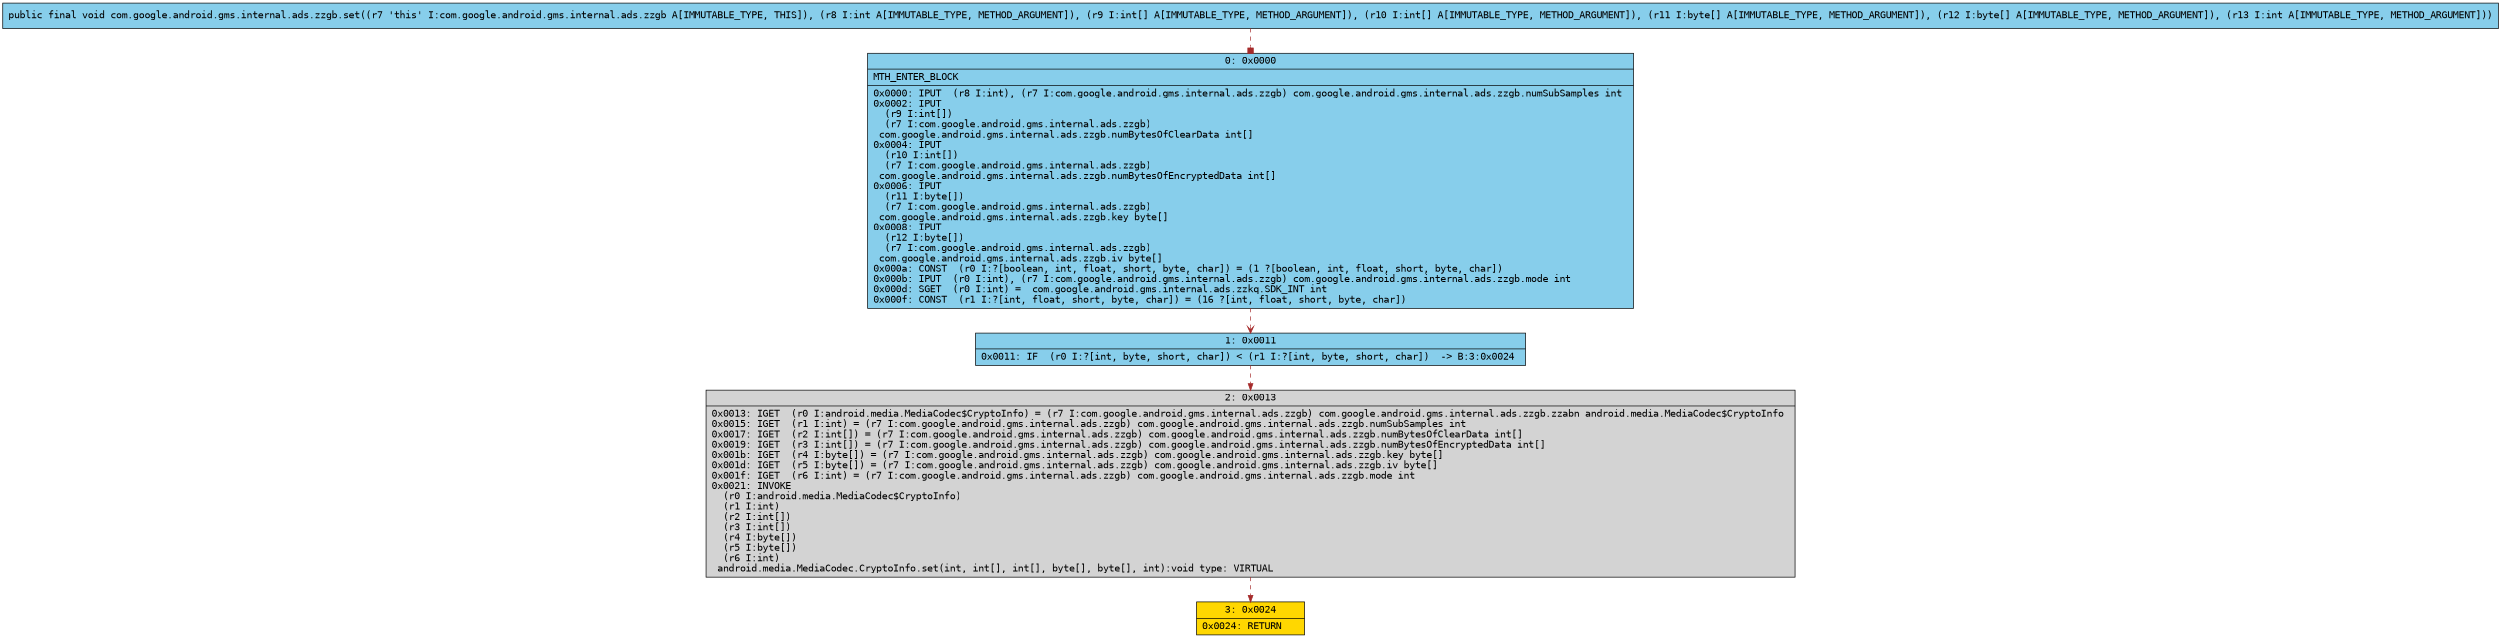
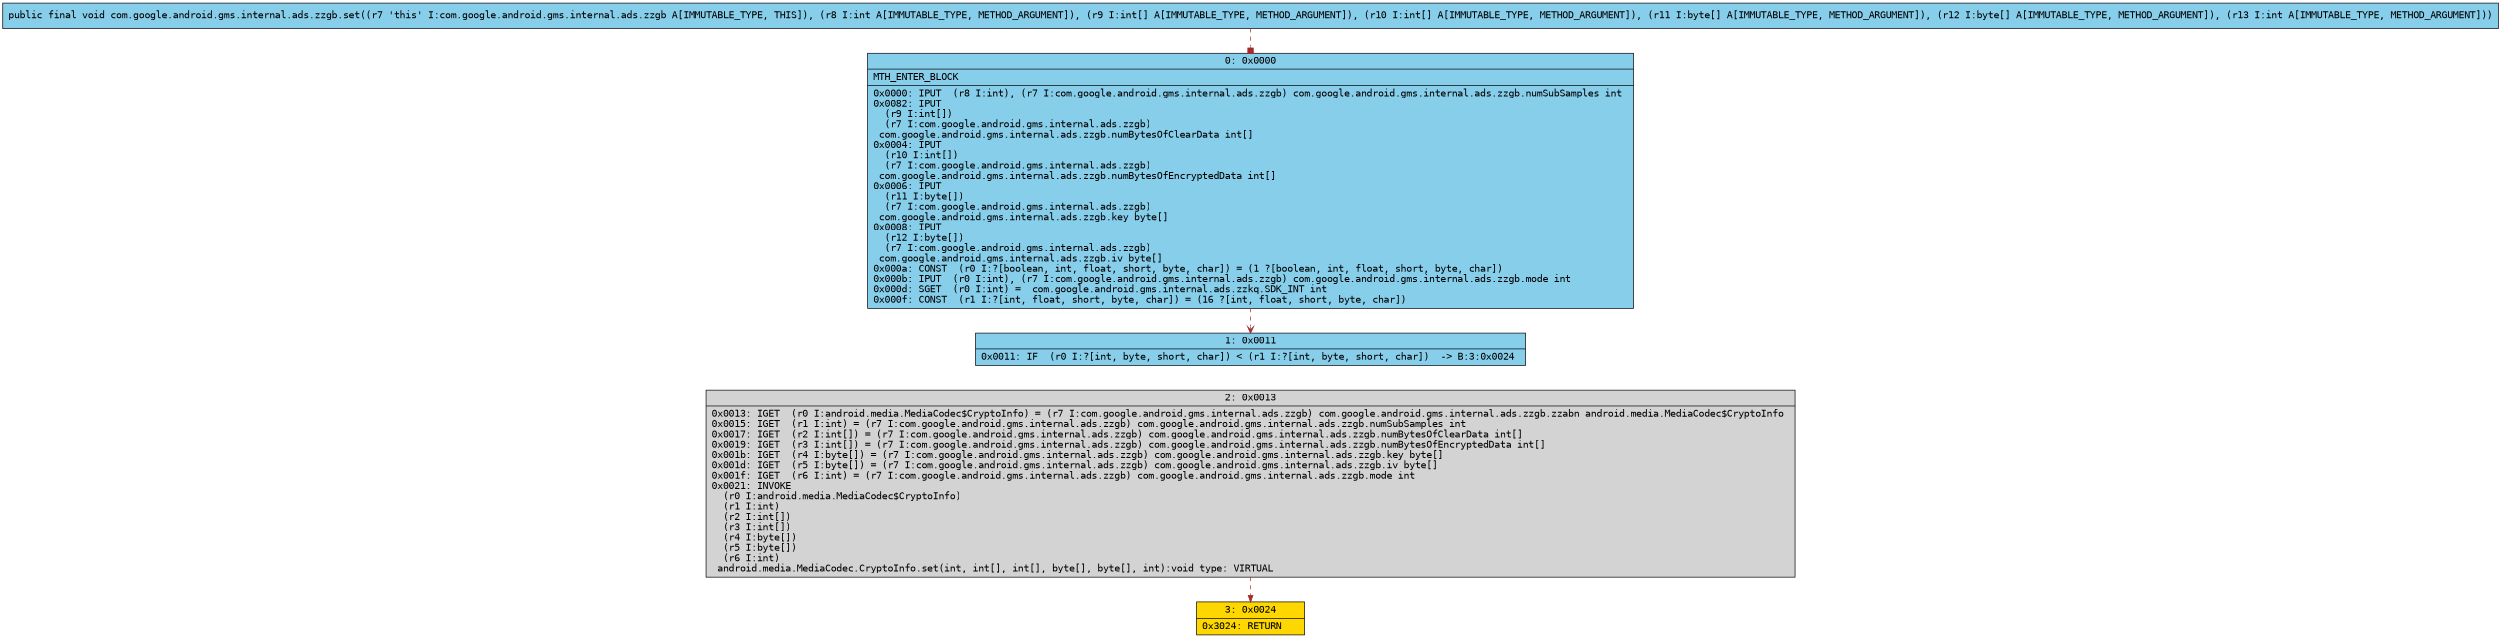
(913, 104) -> (913, 104)
(1251, 374) -> none
(1251, 626) -> (1251, 626)
